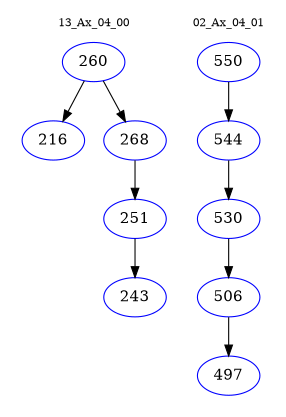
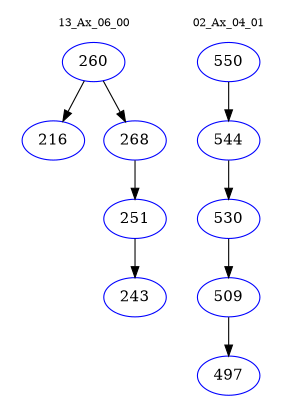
(94, 23) -> (94, 23)
(229, 297) -> (229, 297)
